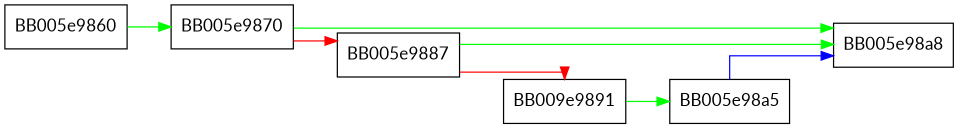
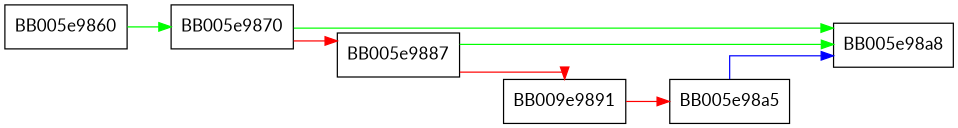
(642, 101) -> (642, 101)
